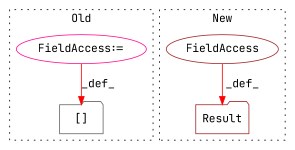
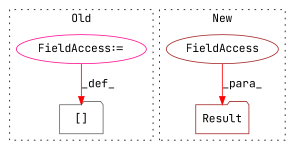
(242, 84) -> (242, 84)
